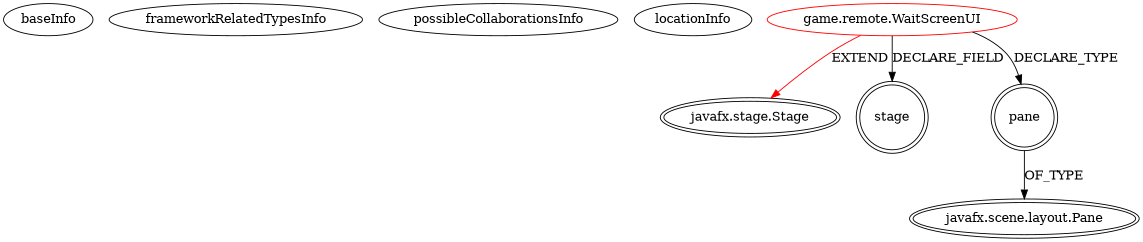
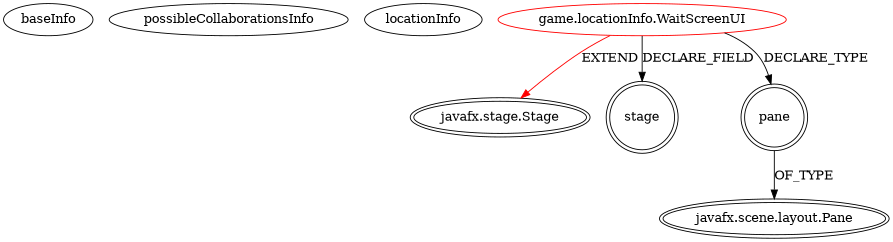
(236, 20) -> none
(892, 20) -> (642, 20)
